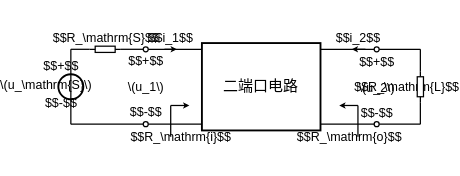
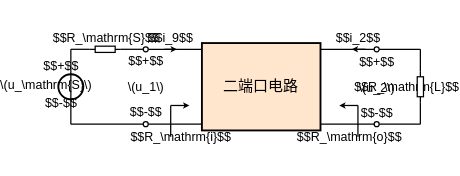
(171, 38) -> (171, 38)
(261, 87) -> (261, 87)
